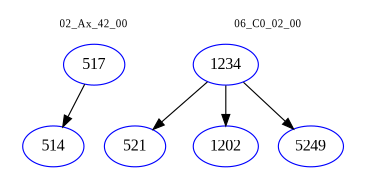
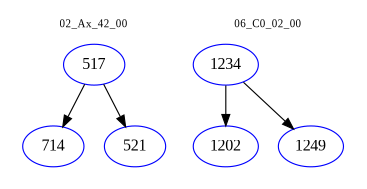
(191, 96) -> (112, 100)
(53, 146) -> (53, 146)
(311, 146) -> (311, 146)
